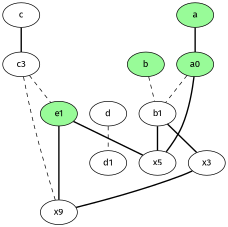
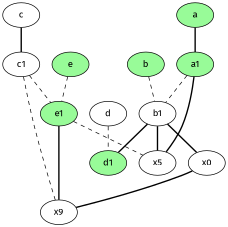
(21, 64) -> (21, 64)
none -> (71, 64)
(195, 64) -> (195, 64)
(103, 136) -> (103, 136)
none -> (133, 138)
(108, 163) -> (108, 163)
(207, 163) -> (207, 163)
